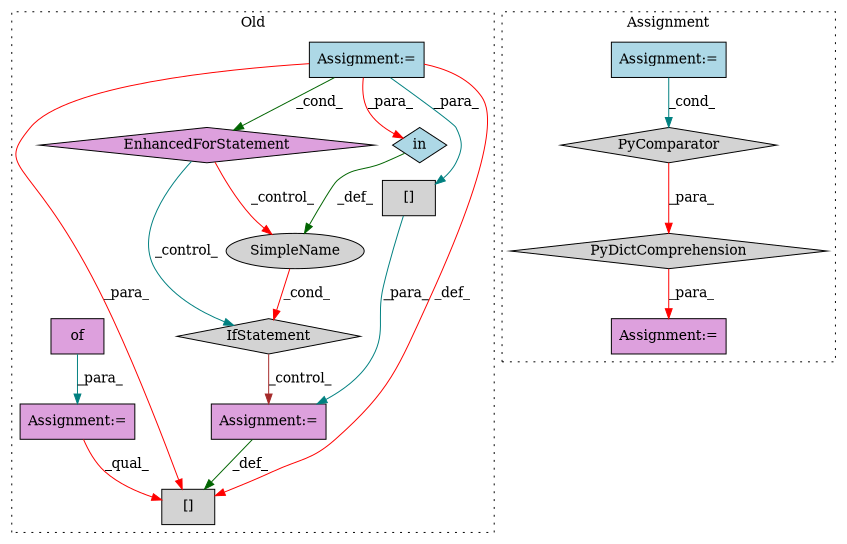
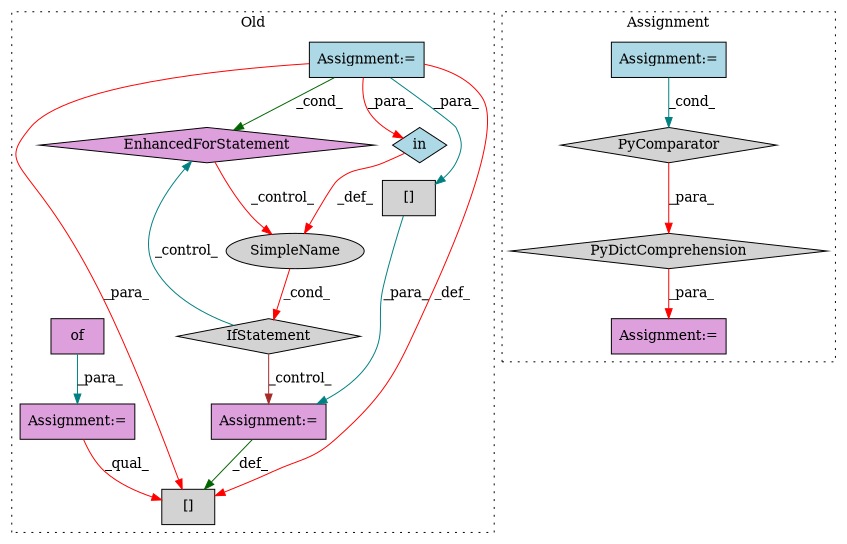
(346, 175) -> (346, 175)
(150, 254) -> (153, 263)
